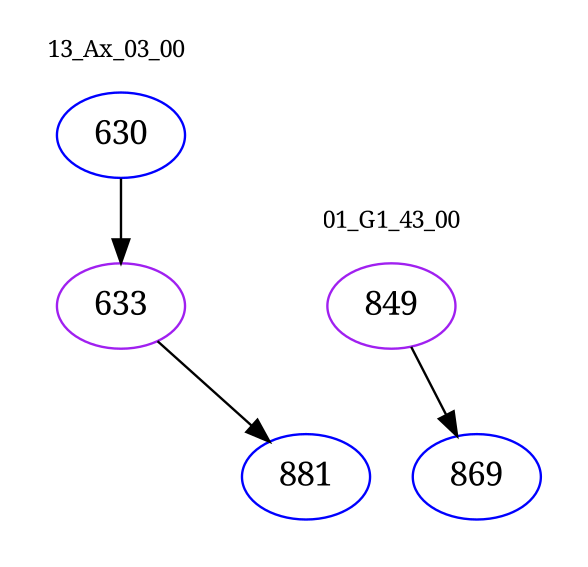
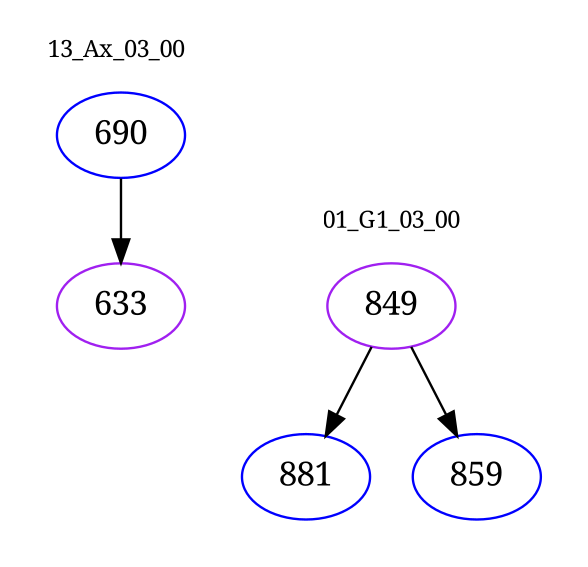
(121, 135) -> (121, 135)
(391, 222) -> (391, 222)
(205, 383) -> (354, 381)
(477, 477) -> (477, 477)
